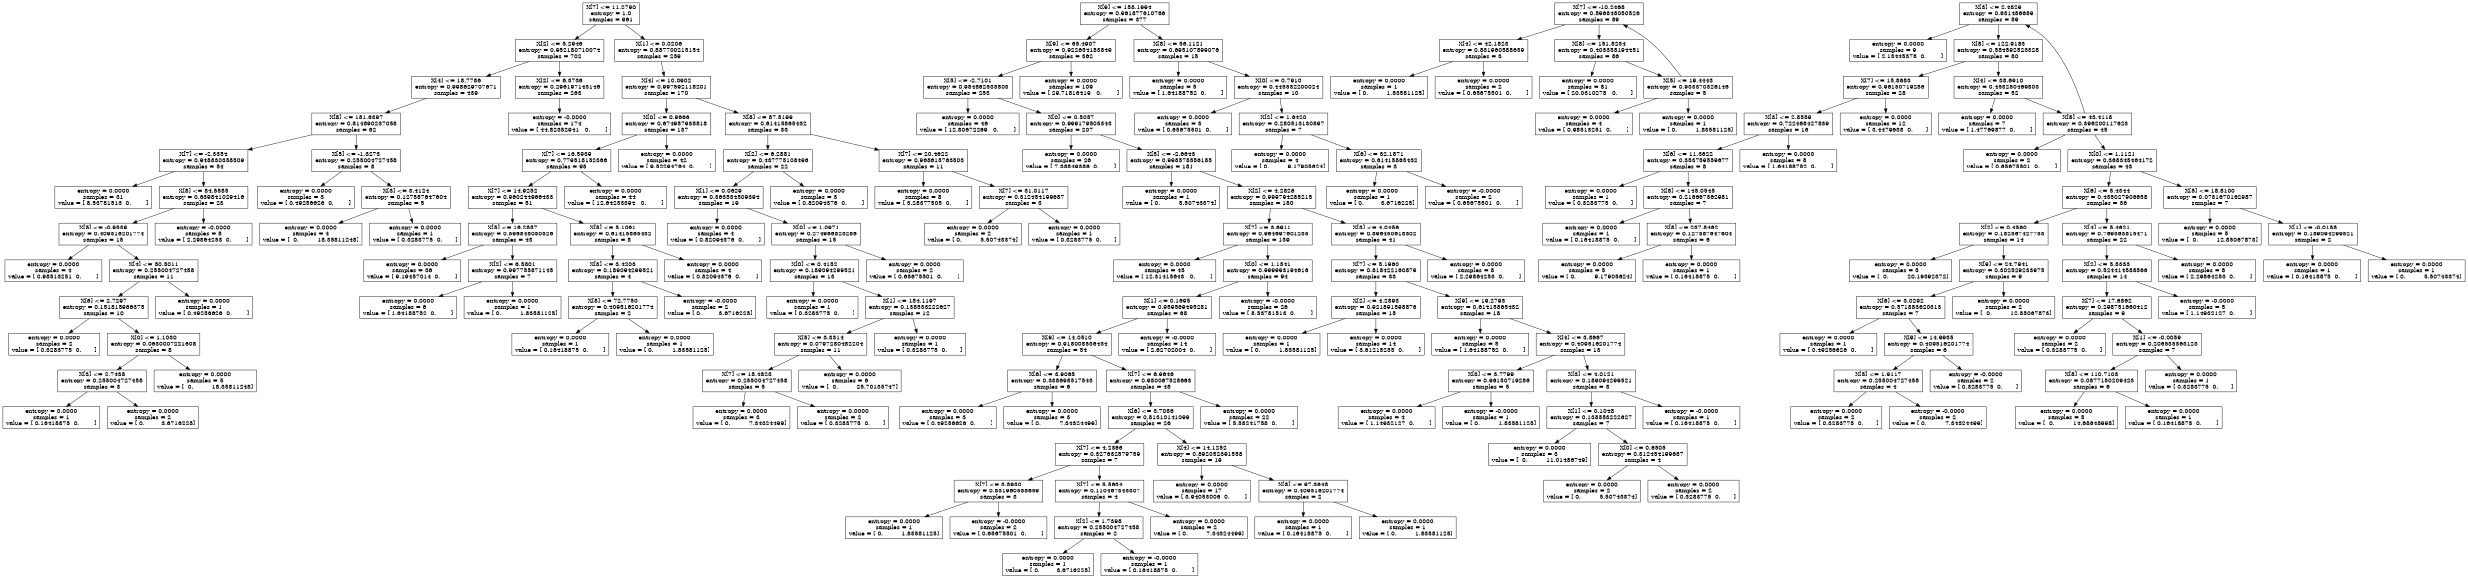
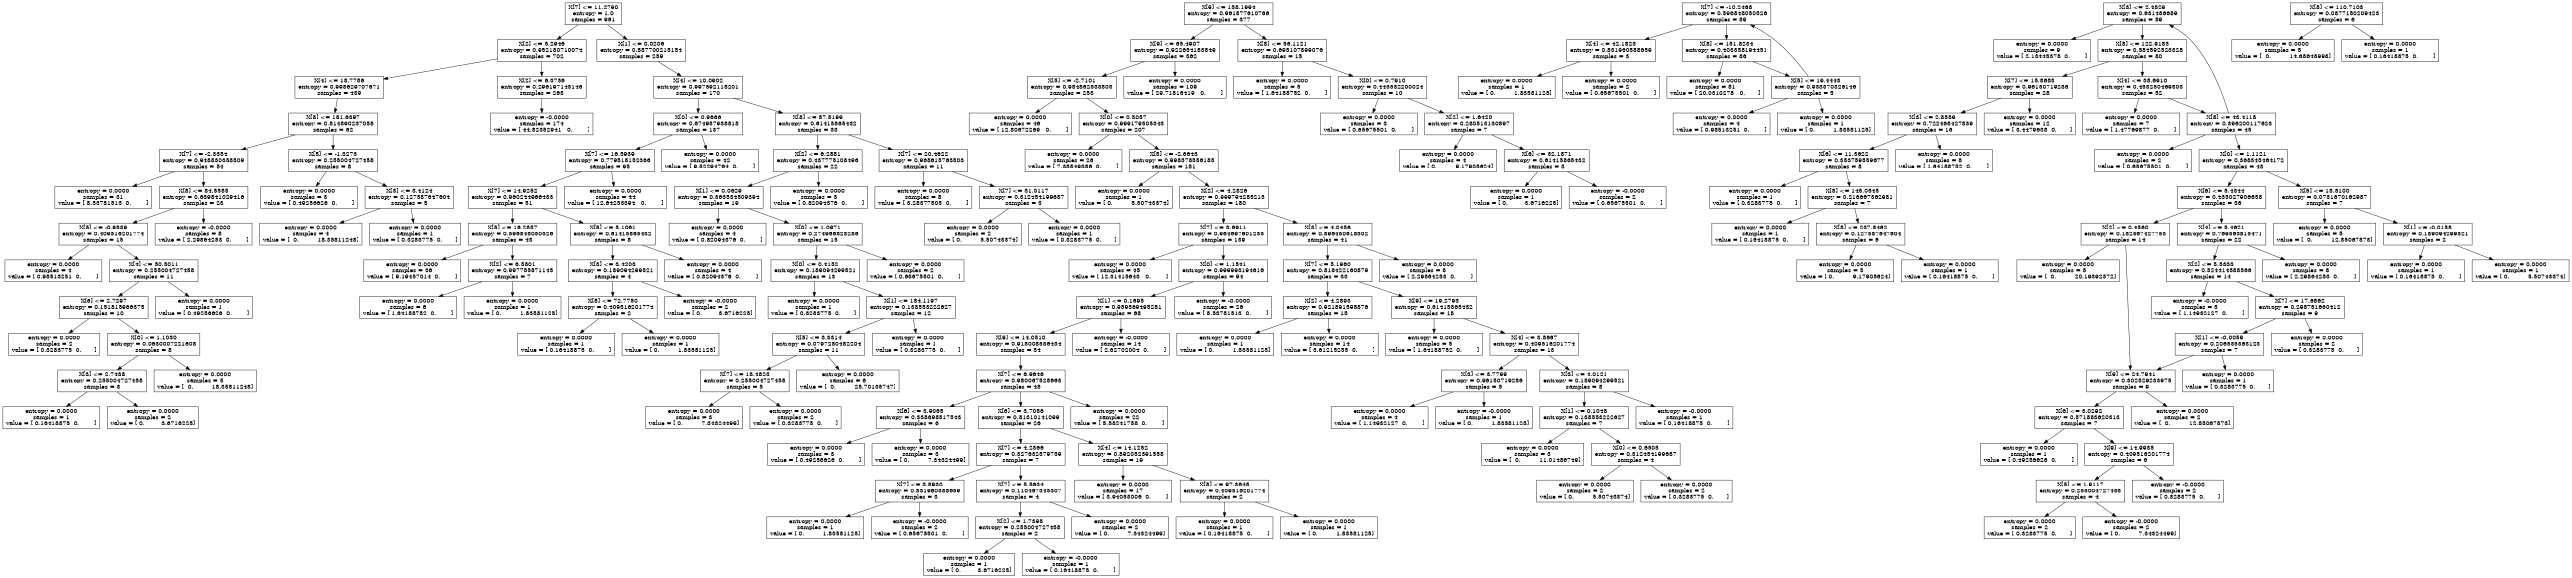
(1060, 361) -> (973, 399)
(2126, 362) -> (2177, 362)
